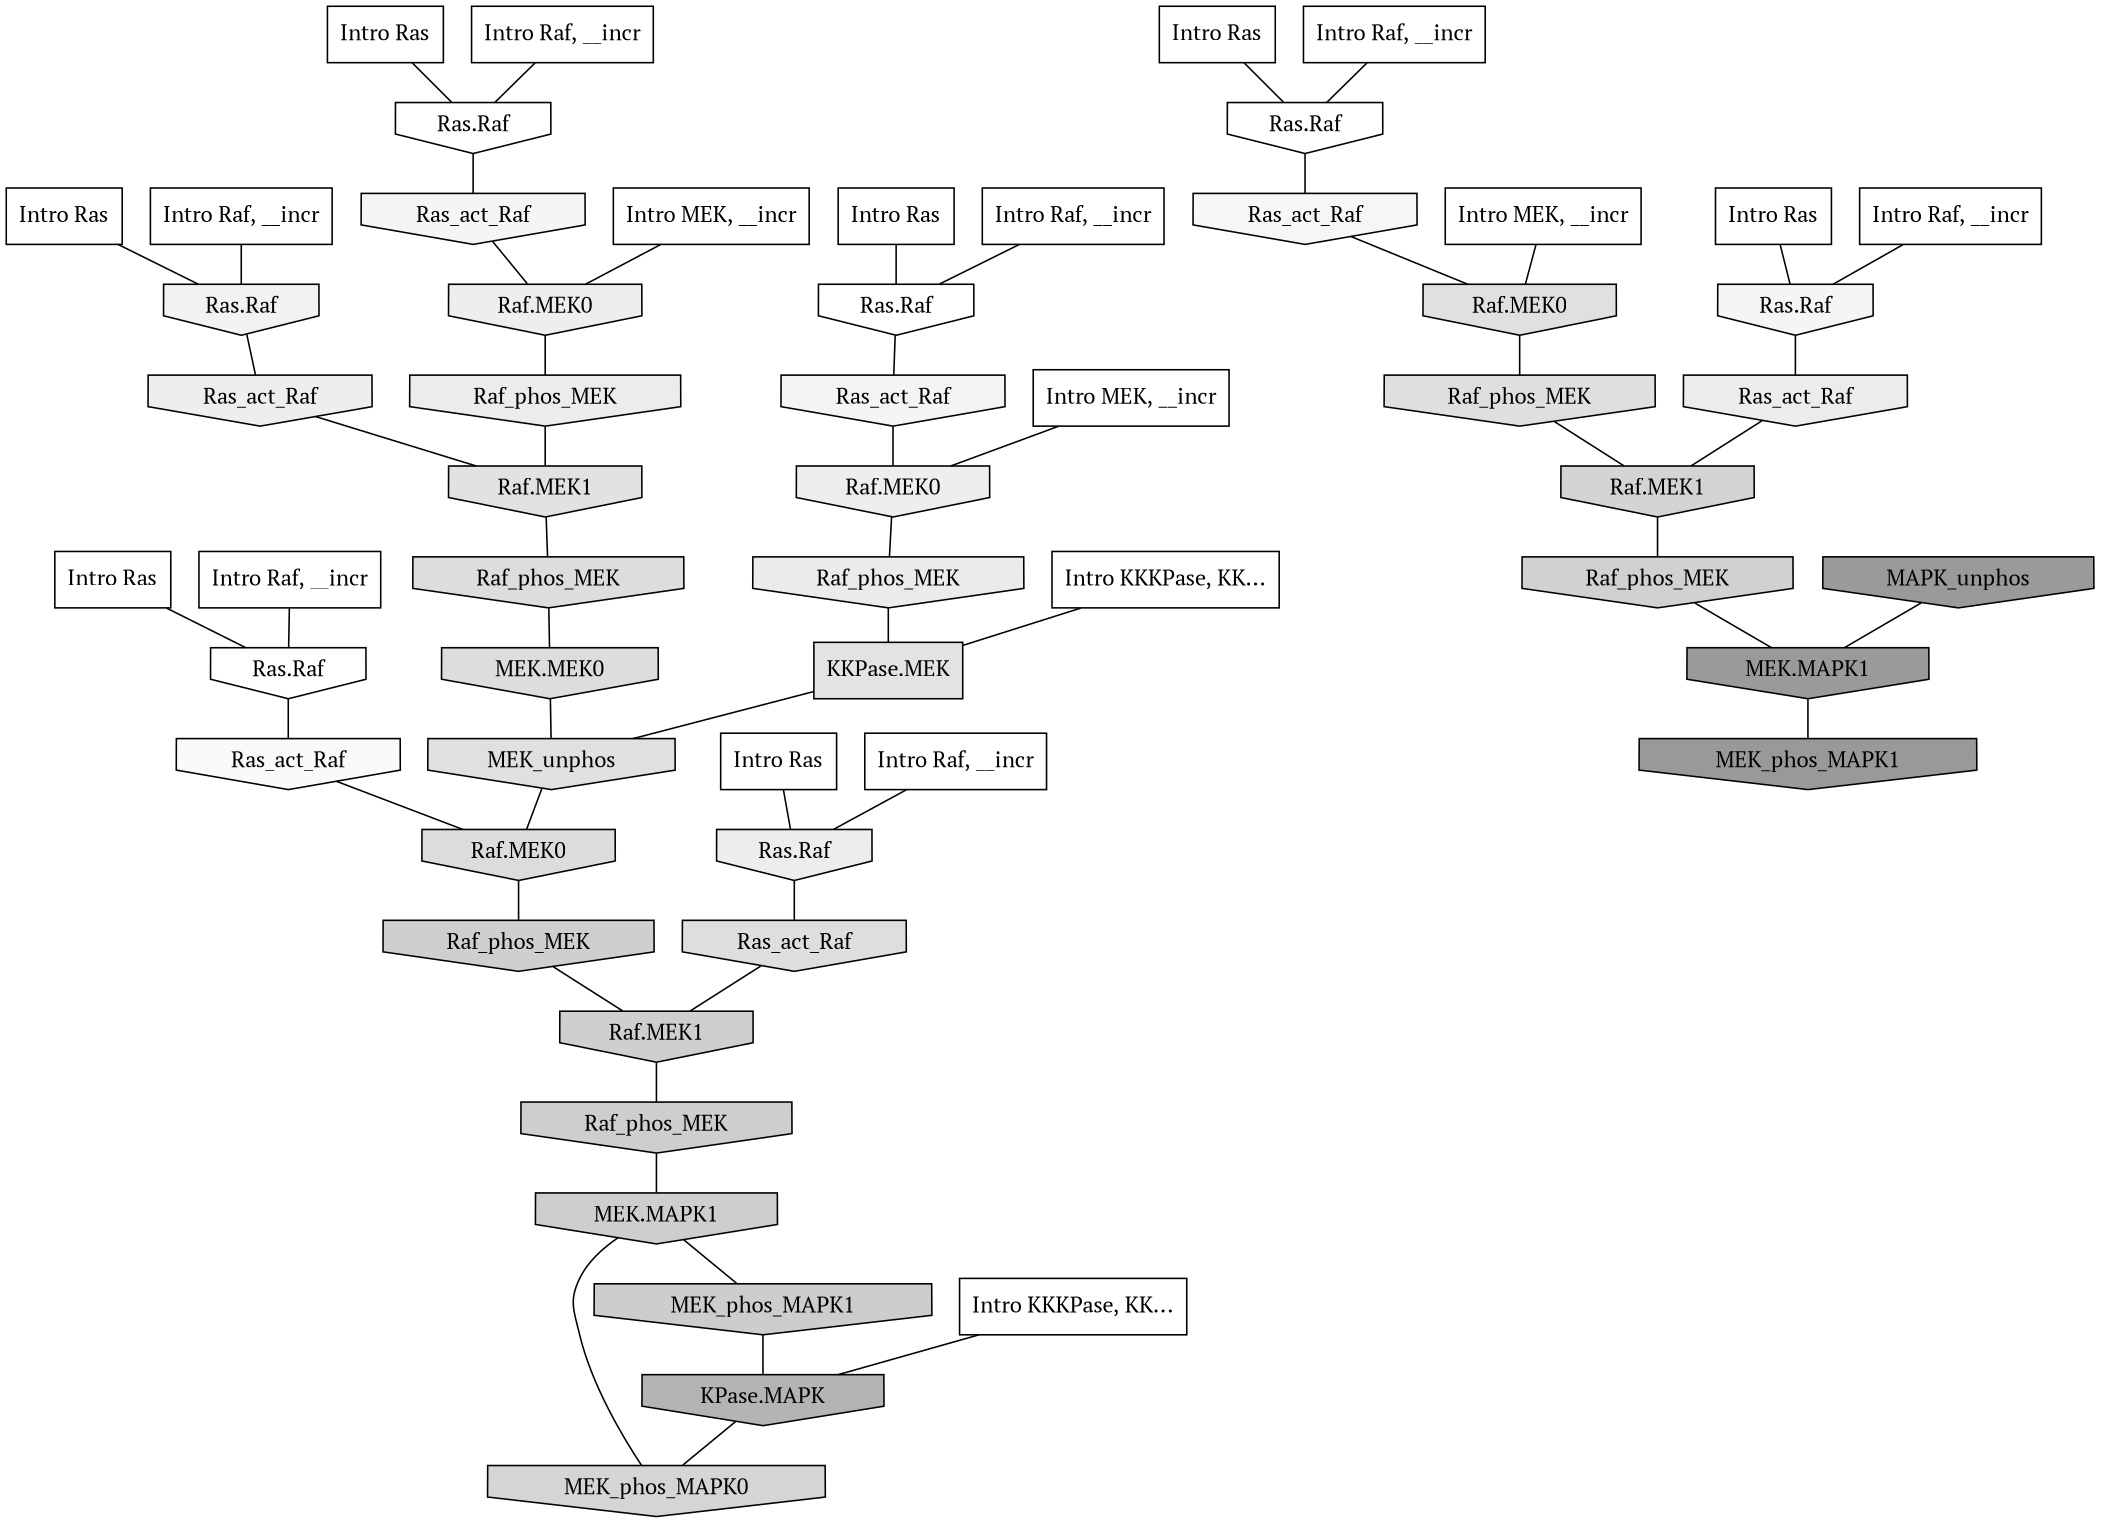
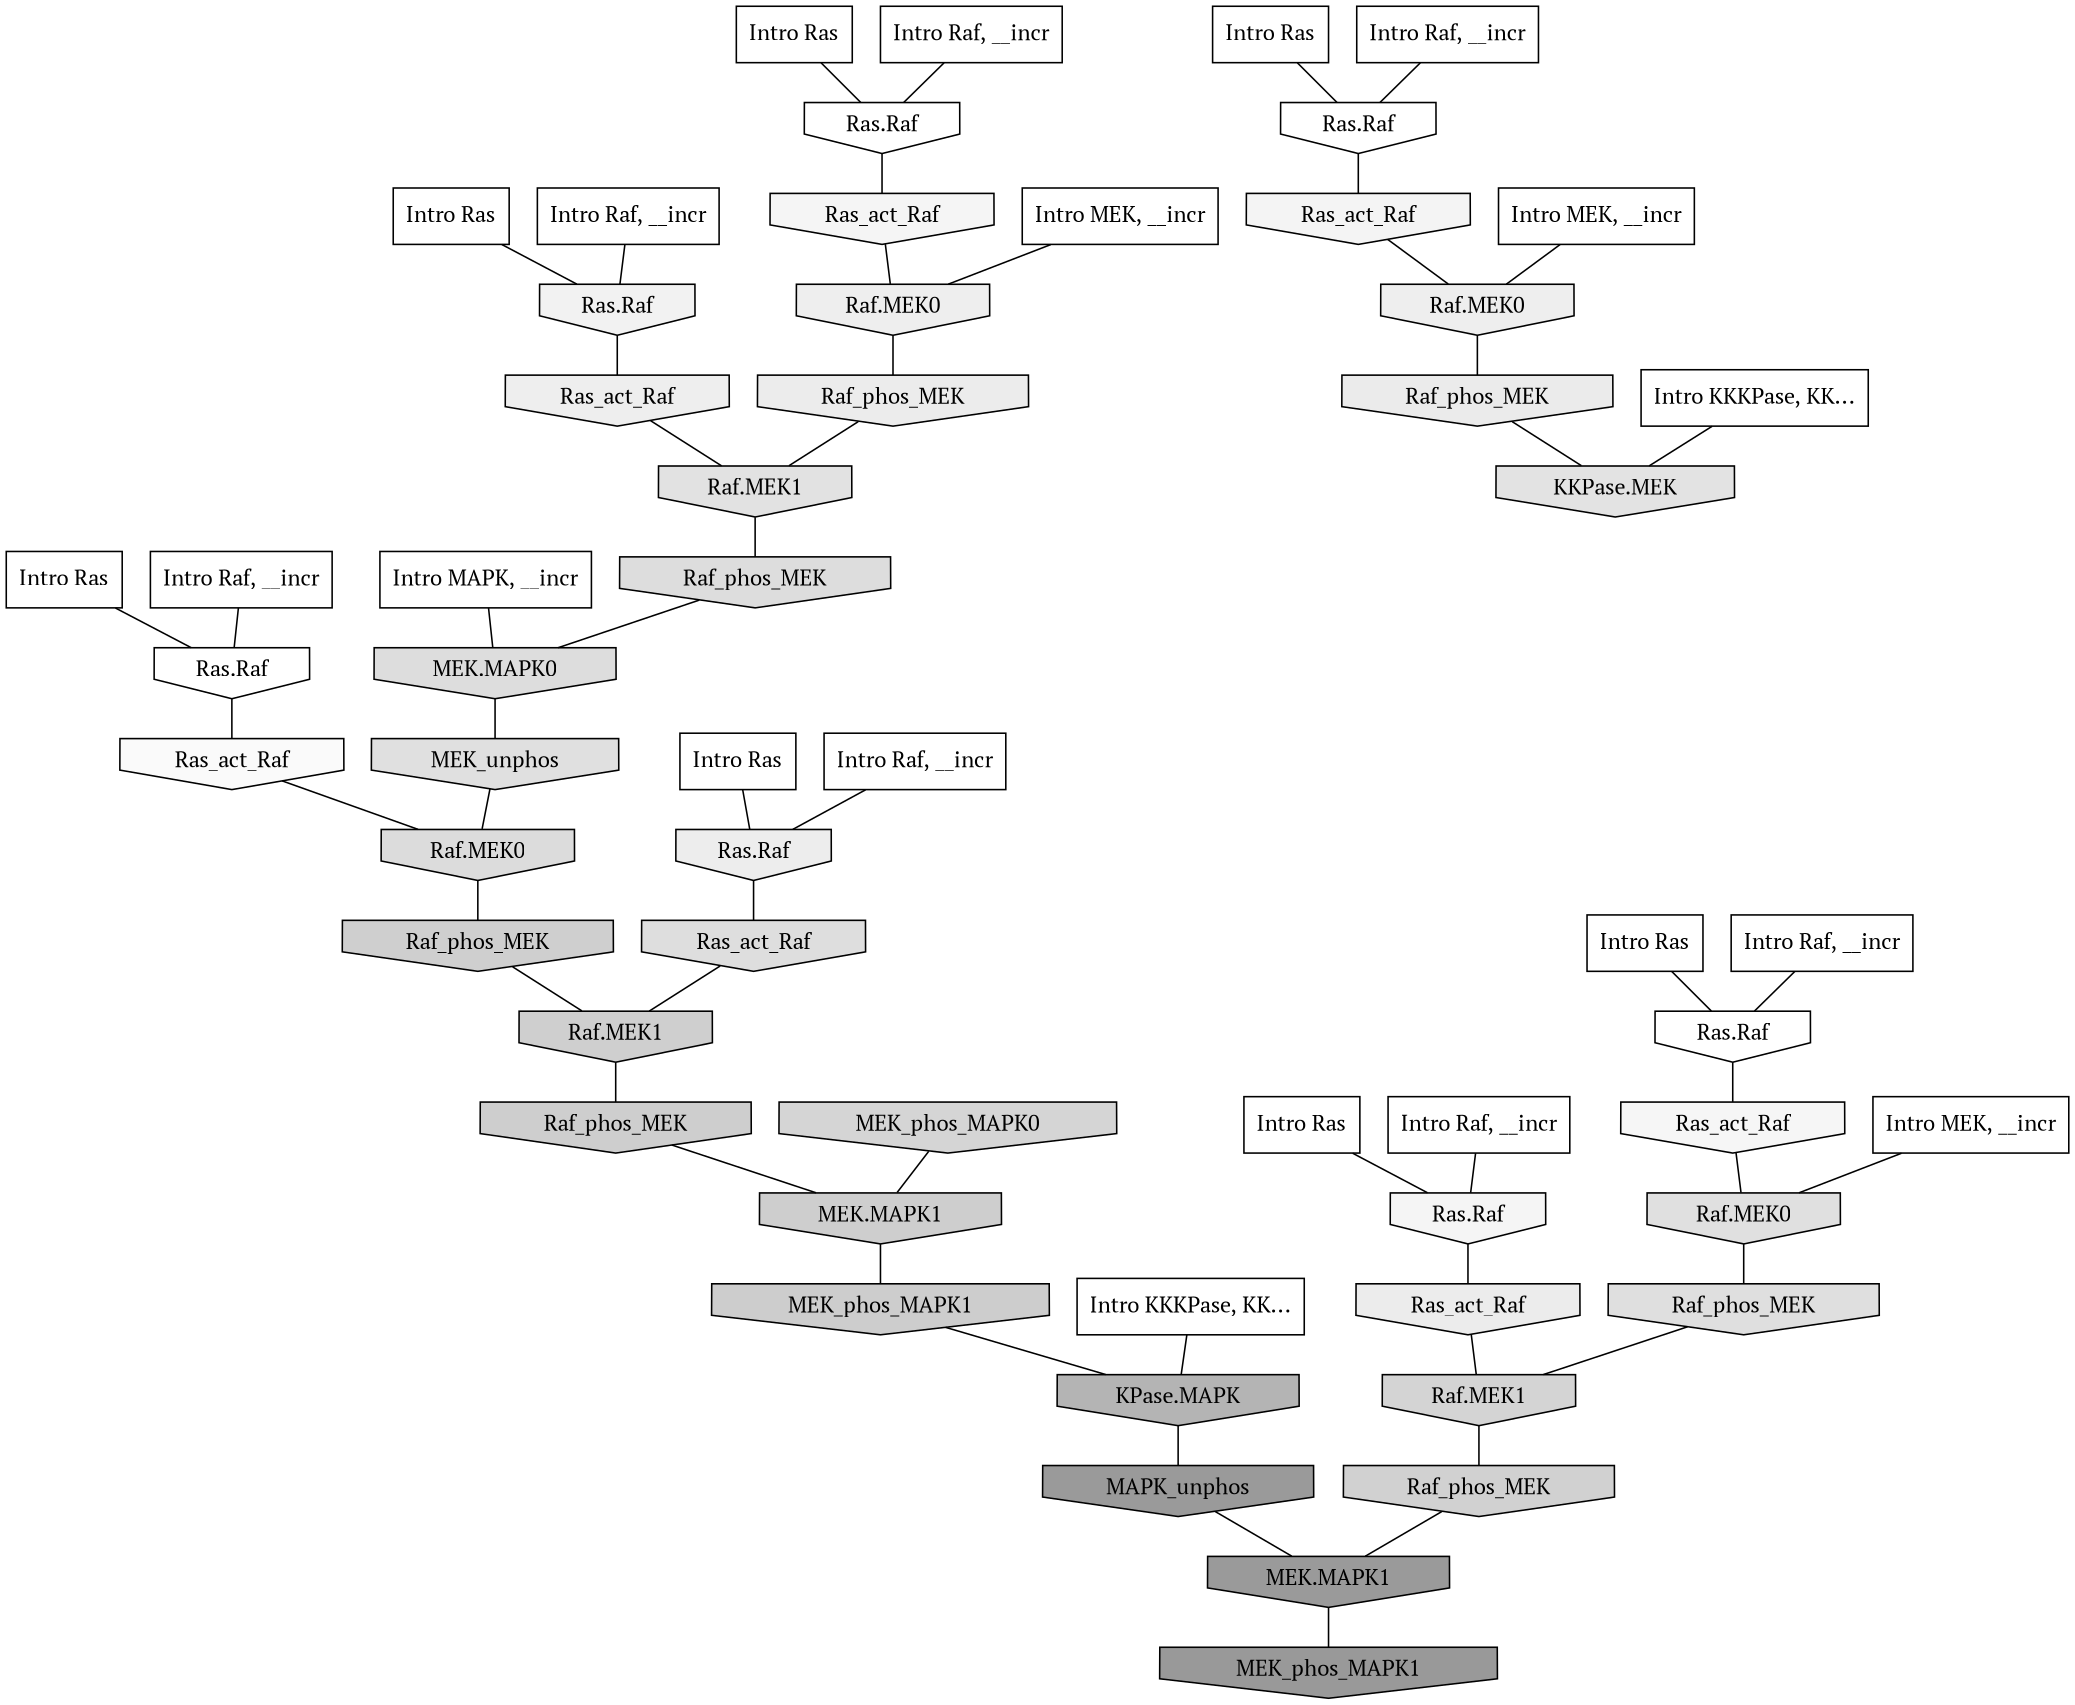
none -> (486, 580)
(550, 671) -> (495, 671)
(888, 671) -> (1615, 489)
(723, 715) -> none
(709, 1443) -> (1178, 1446)
